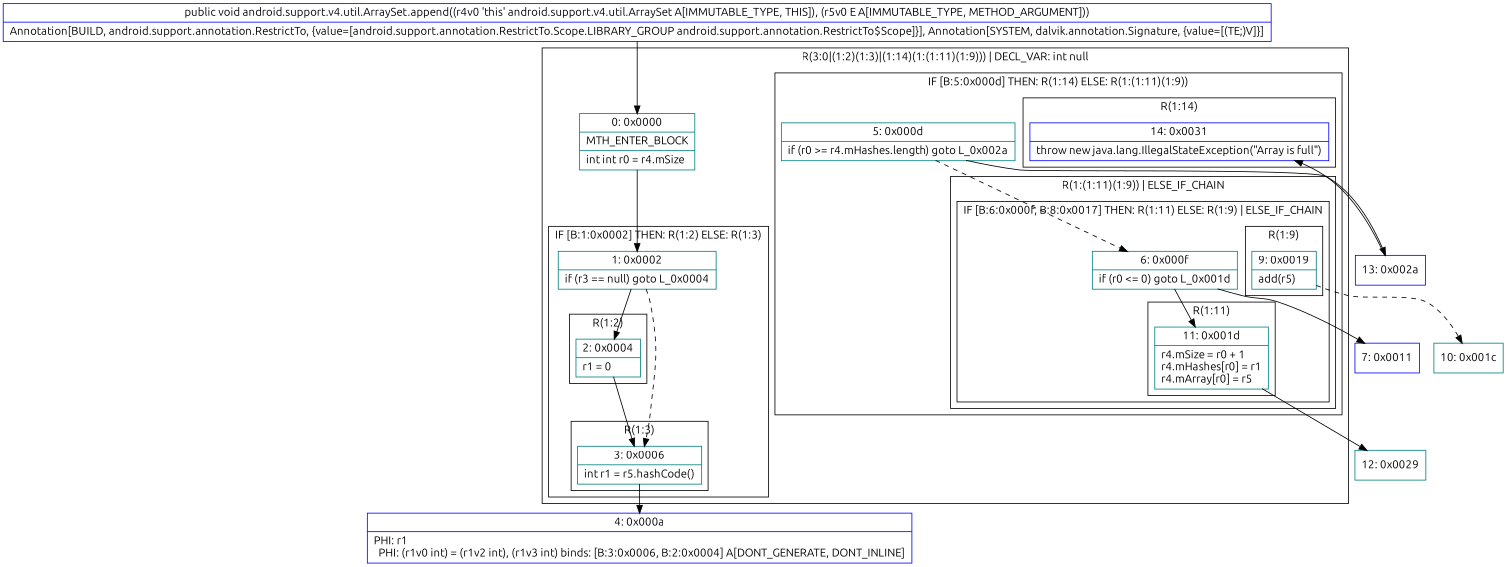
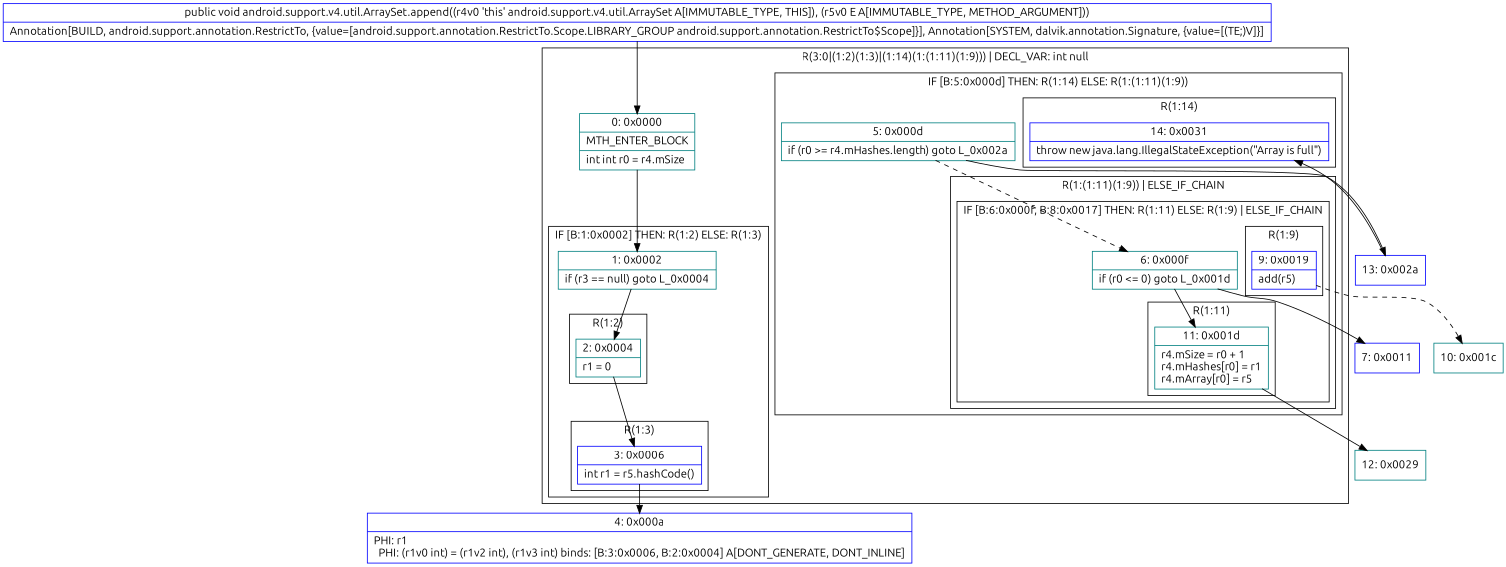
(1284, 270) -> (1284, 270)
(655, 364) -> none
(640, 465) -> (640, 465)
